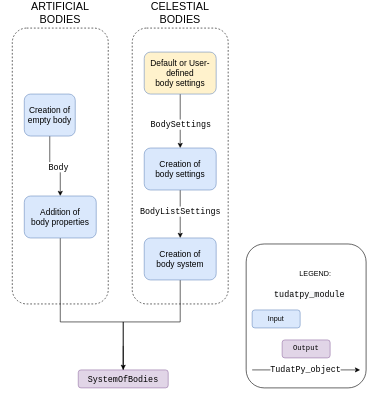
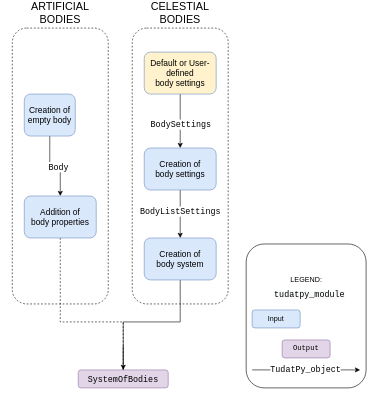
(315, 274) -> (306, 280)
(60, 310) -> (60, 310)
